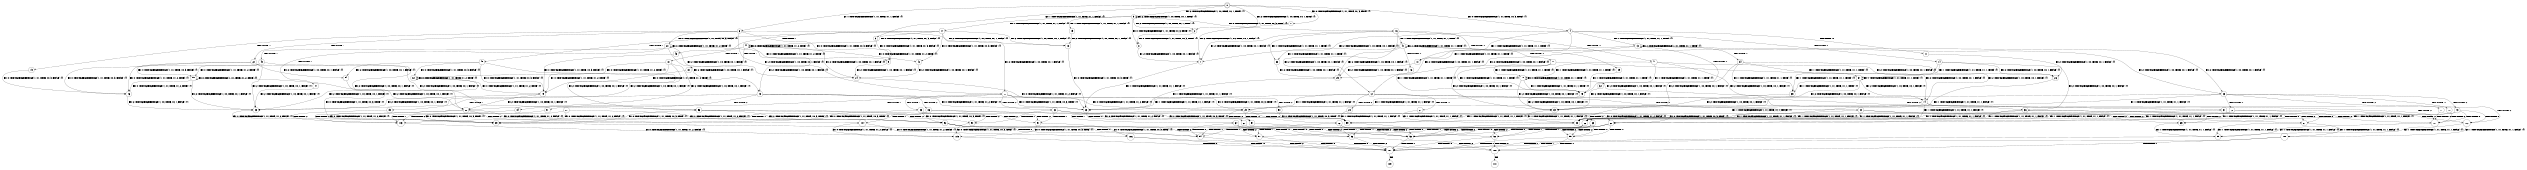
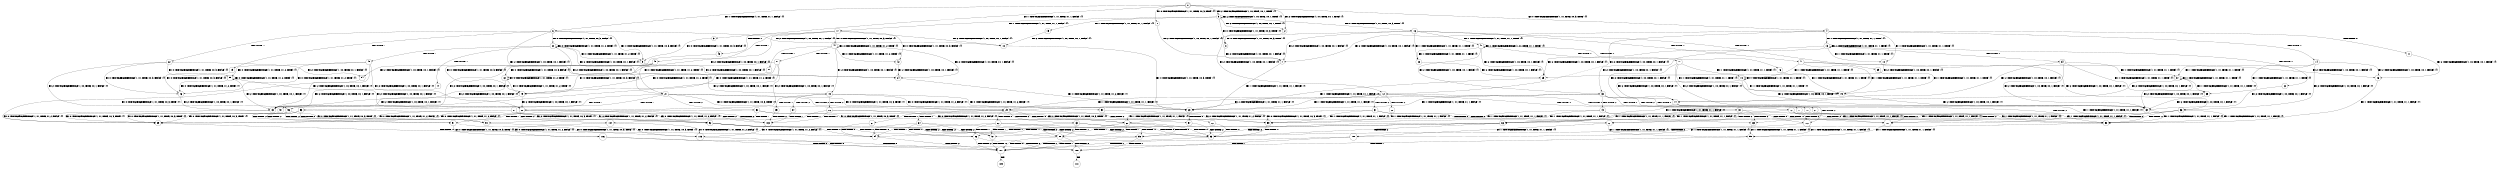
none -> (872, 123)
